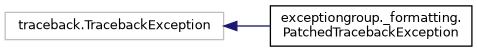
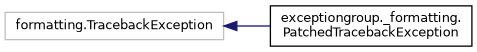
(114, 26) -> (114, 26)
